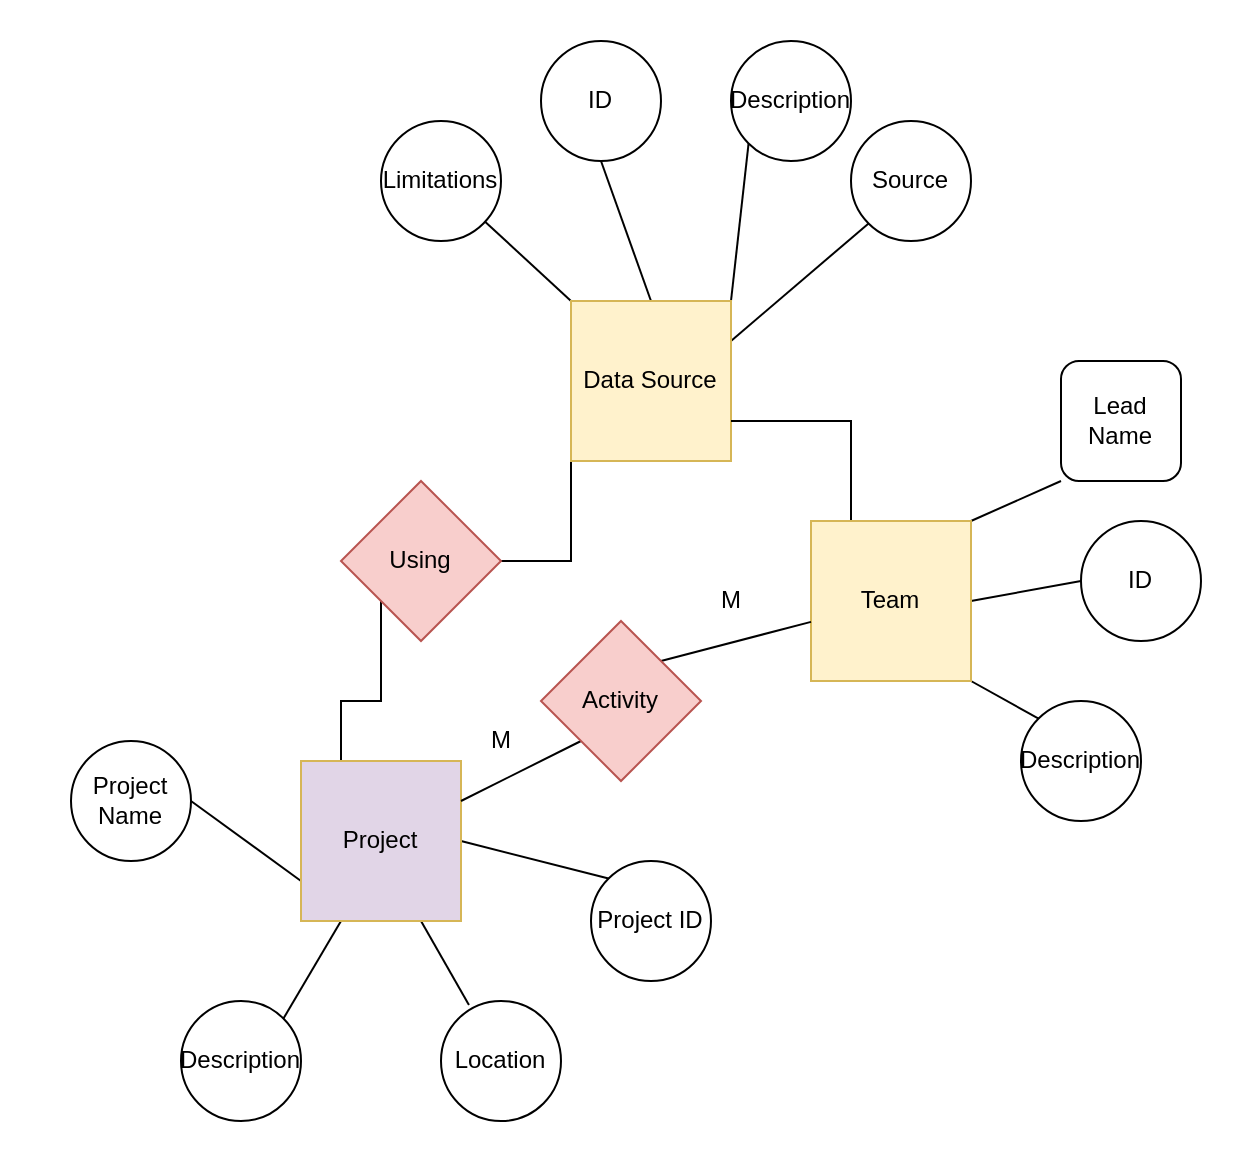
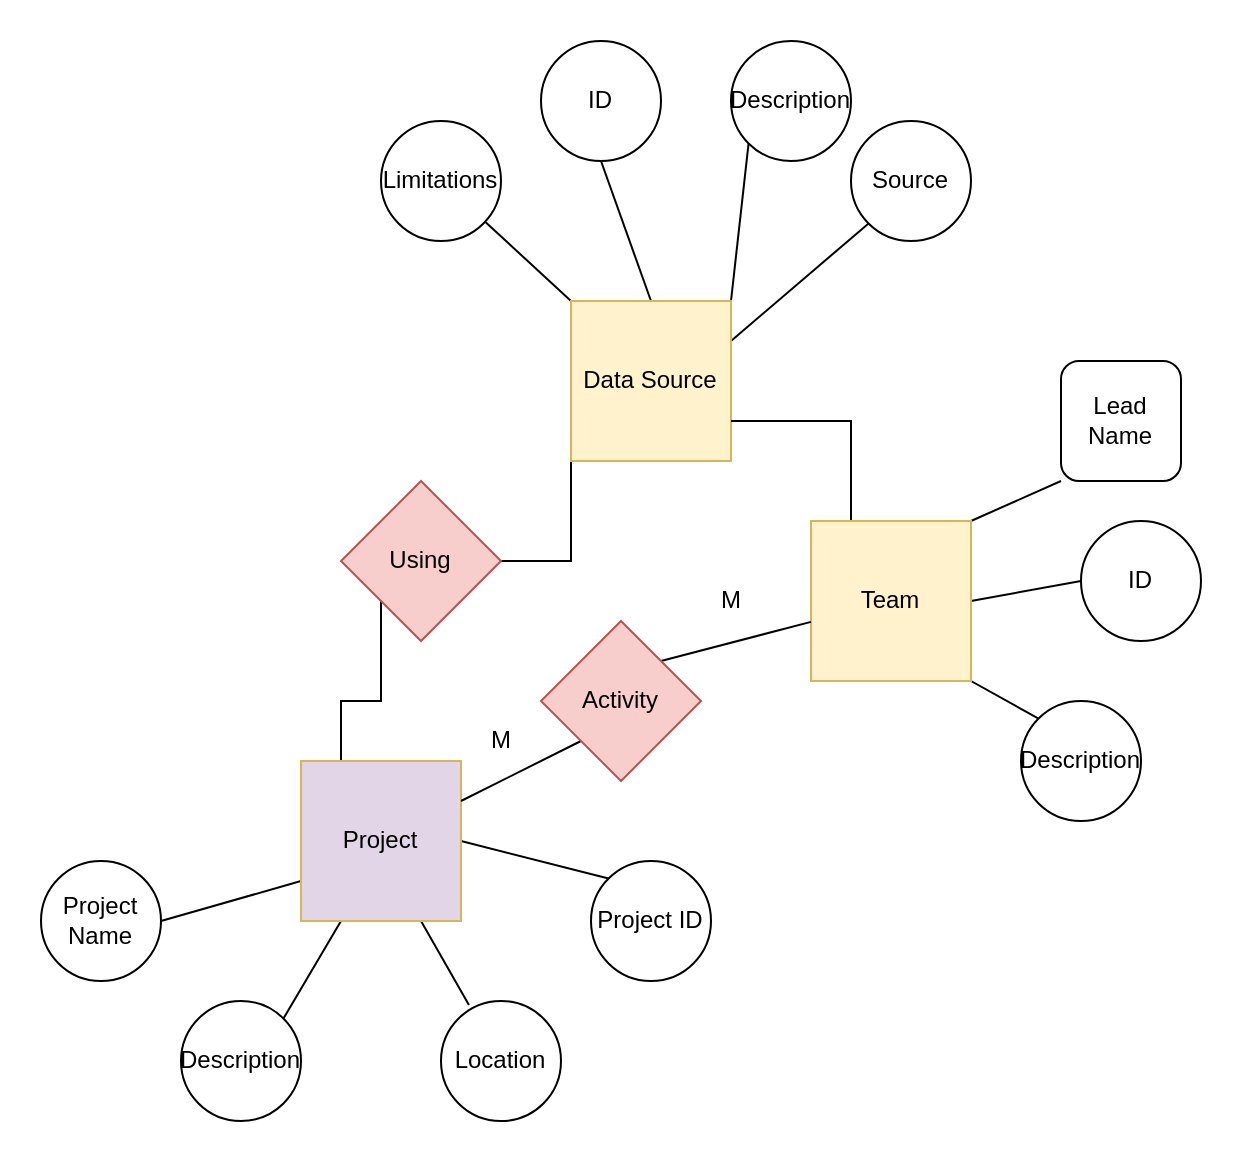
(131, 801) -> (101, 921)
